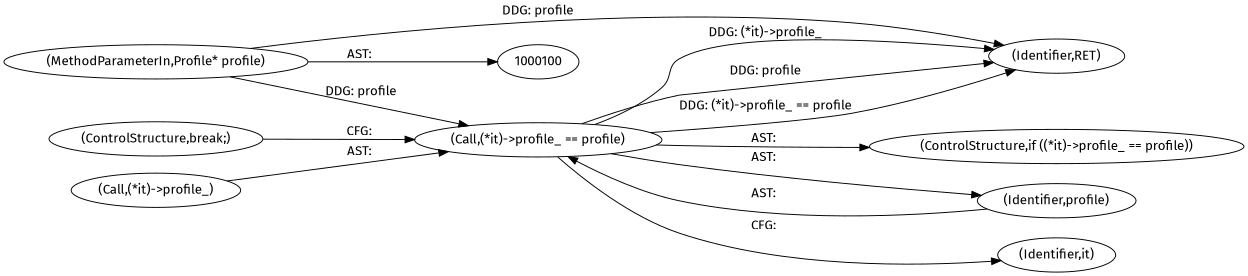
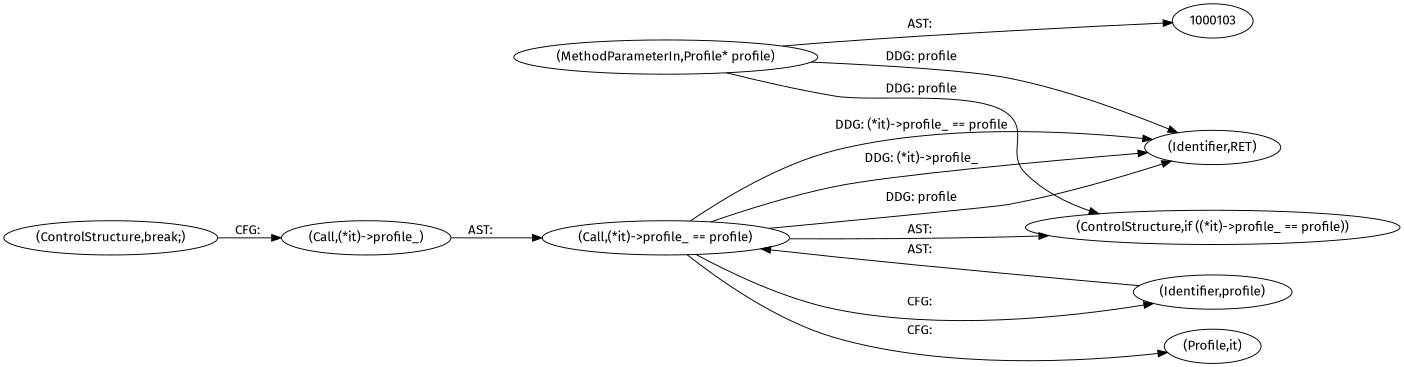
(538, 62) -> (1213, 21)
(344, 100) -> (937, 99)
(334, 139) -> (245, 238)
(766, 157) -> (922, 302)
(1057, 255) -> (1213, 346)
